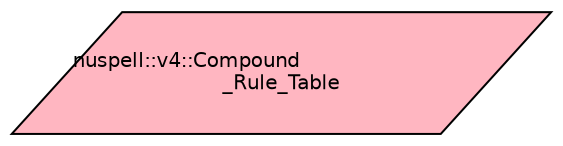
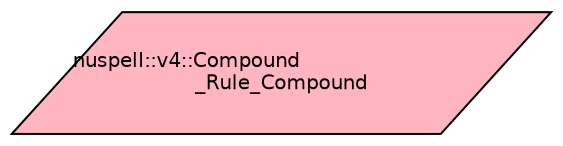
(281, 73) -> (281, 73)
